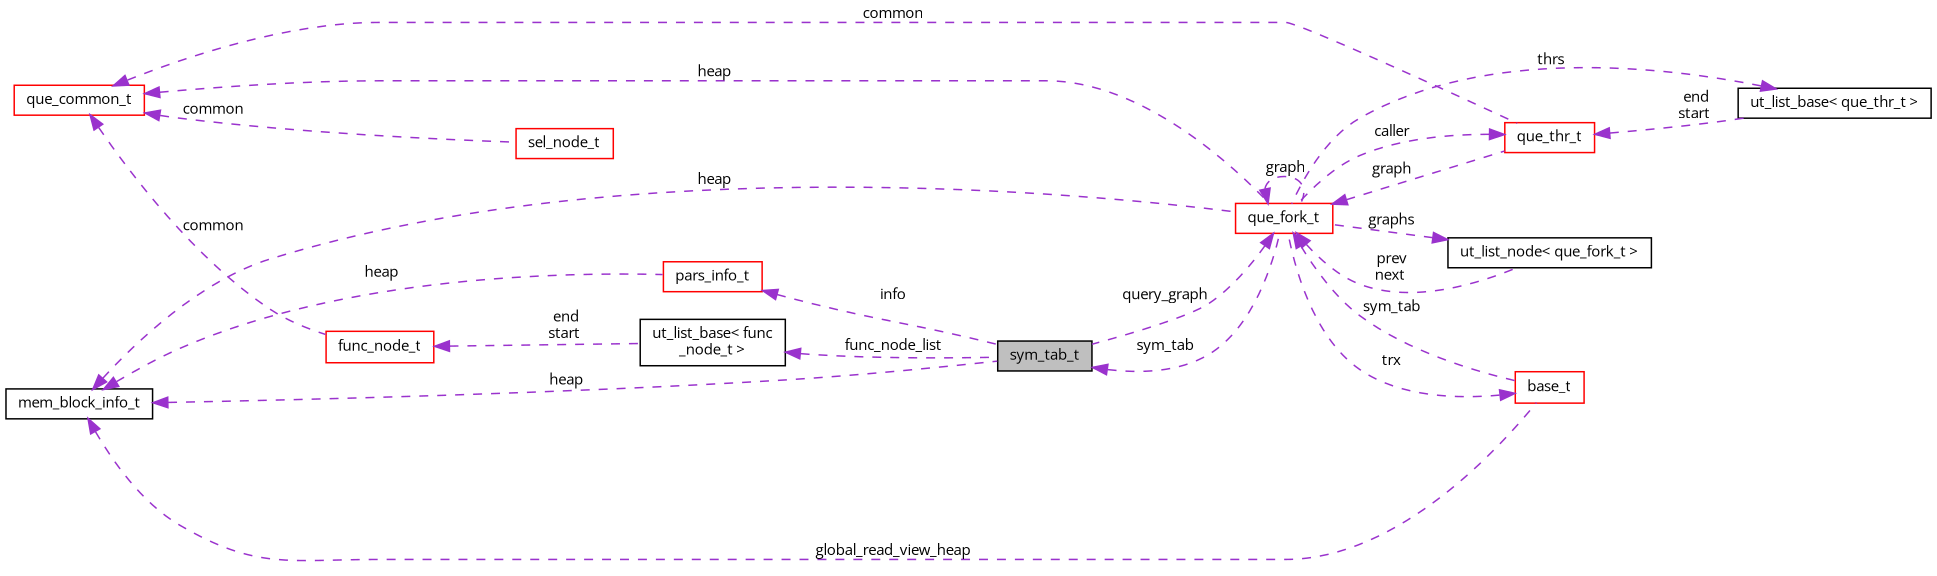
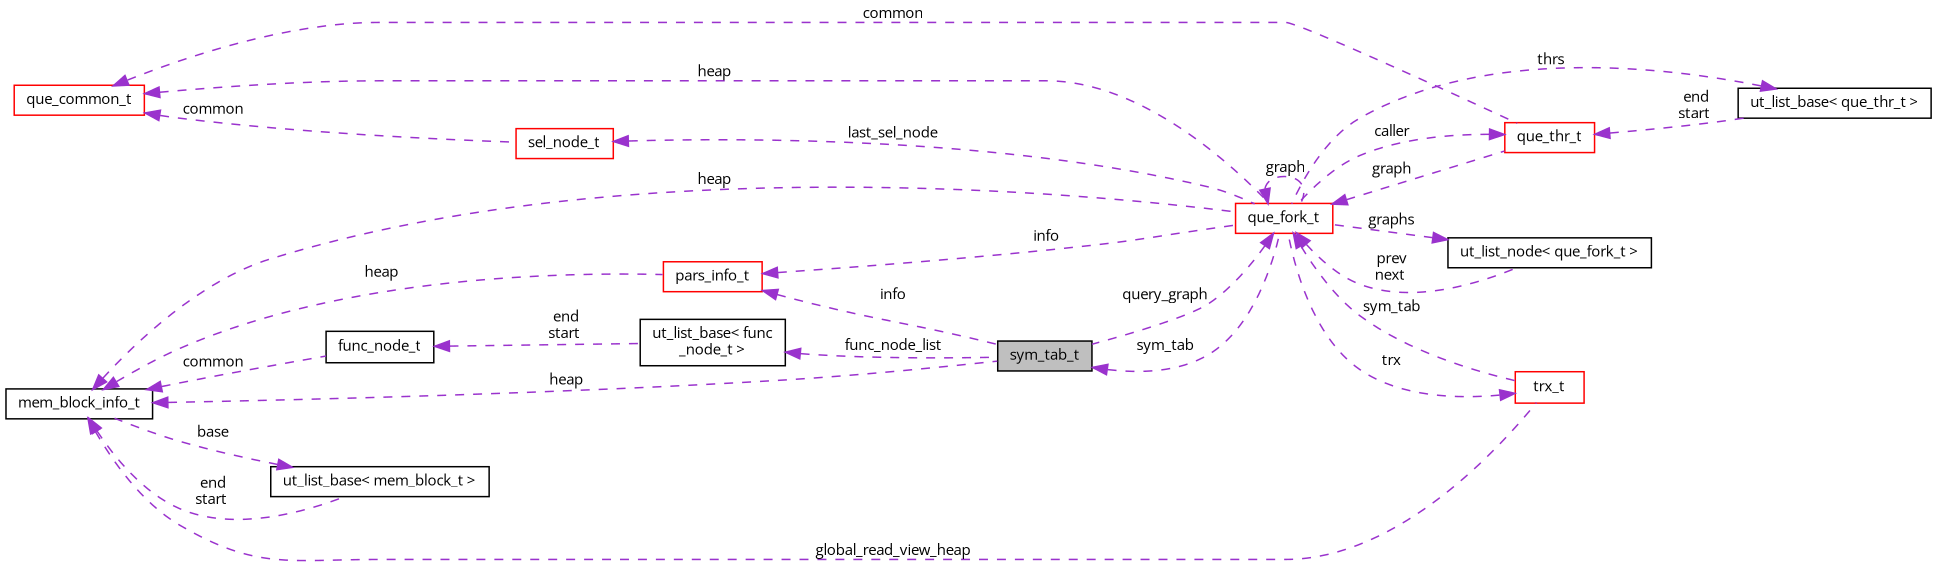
none -> (945, 148)
(197, 248) -> (244, 371)
none -> (1007, 254)
(380, 347) -> (380, 347)
(1550, 387) -> (1550, 387)
none -> (380, 482)
